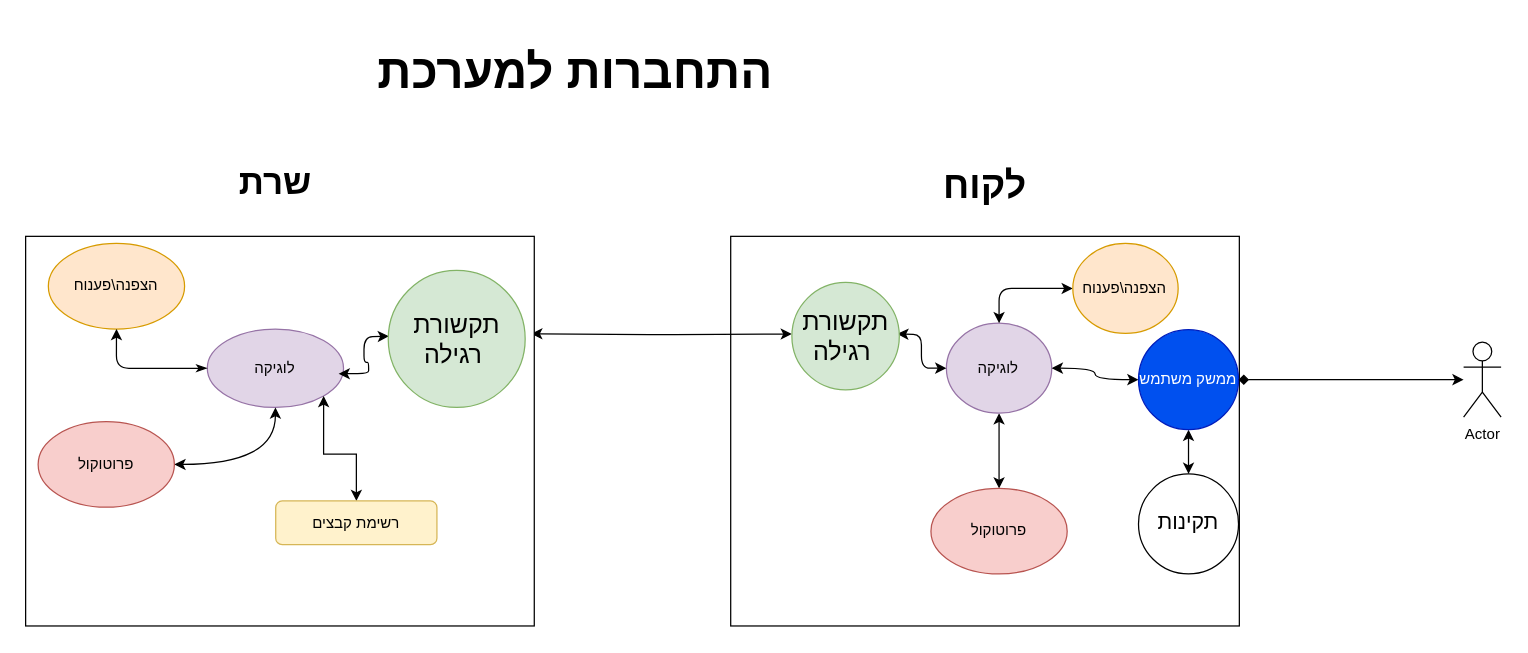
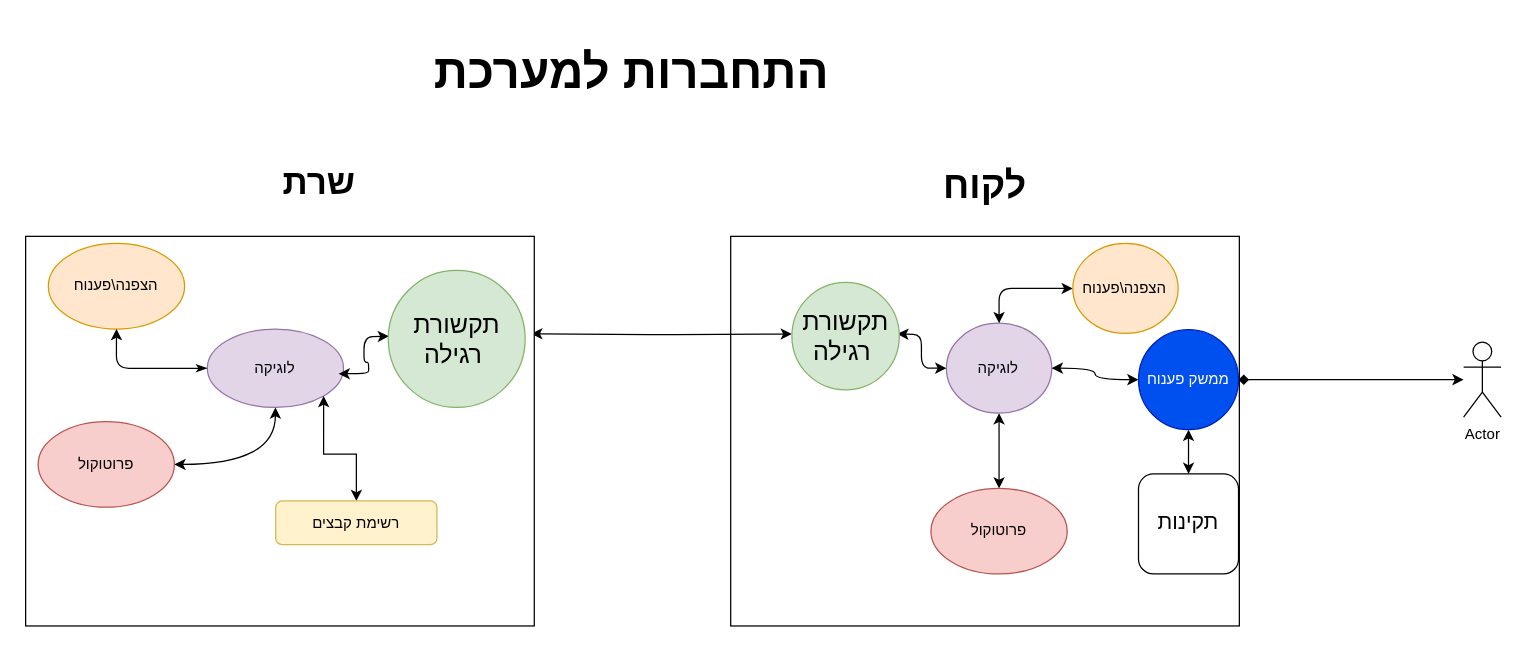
(582, 63) -> (638, 63)
(275, 186) -> (319, 186)
(1188, 379) -> (1188, 379)
(1188, 524) -> (1188, 524)
